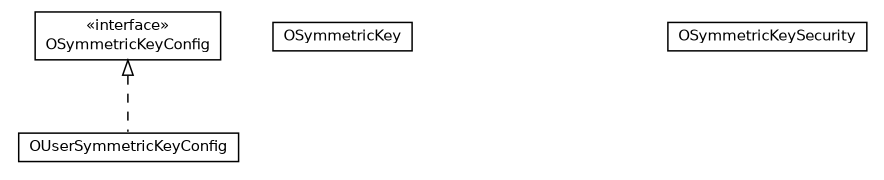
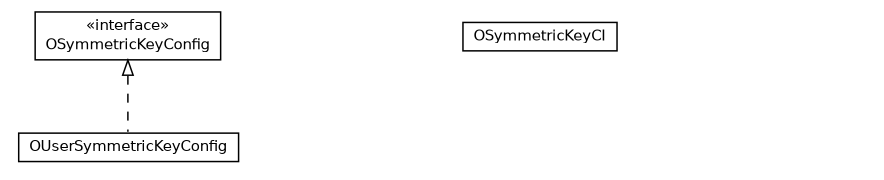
(342, 36) -> none
none -> (539, 36)
(767, 36) -> none
